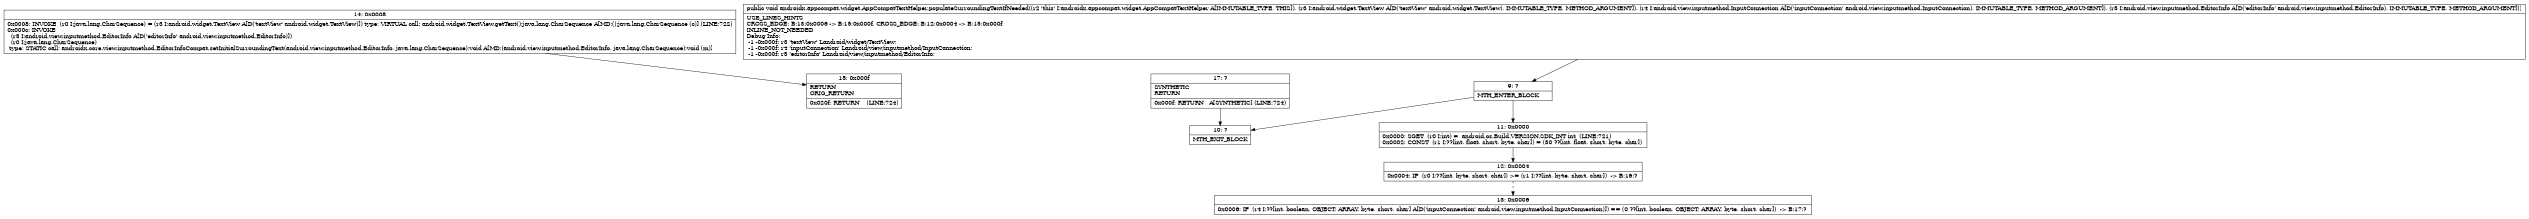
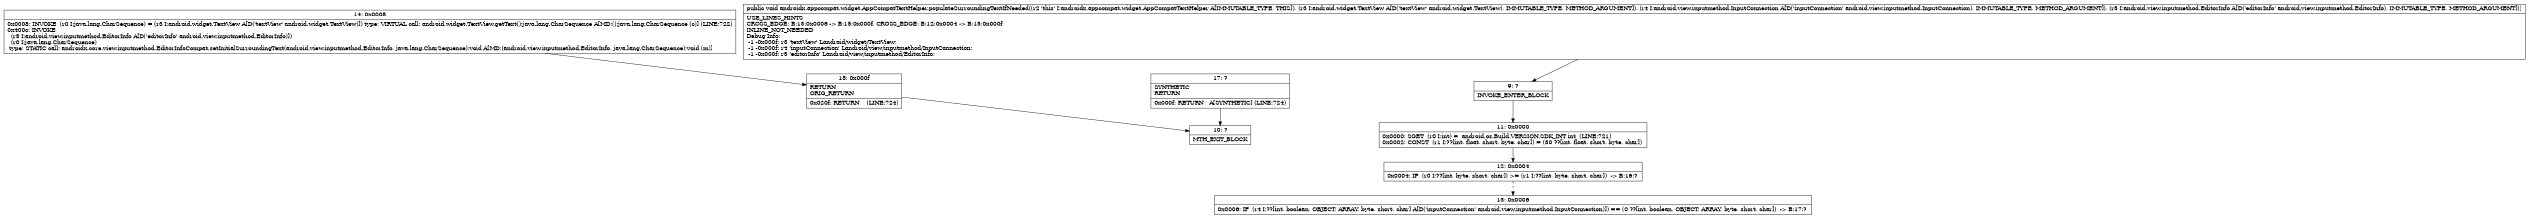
(33, 30) -> (33, 30)
(1508, 96) -> (1513, 96)
(1364, 113) -> (1044, 114)
